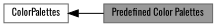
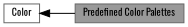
(36, 13) -> (22, 13)
